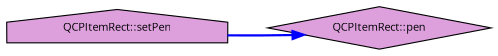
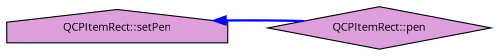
(260, 35) -> (265, 20)
